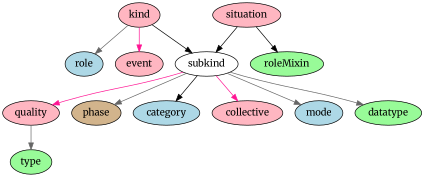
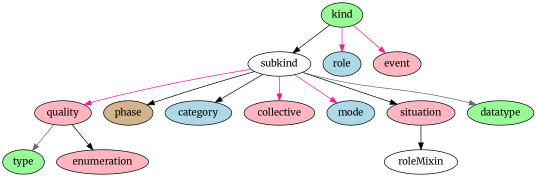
(139, 15) -> (342, 15)
(114, 37) -> (342, 36)
(229, 37) -> (346, 87)
(287, 64) -> (421, 162)
(154, 88) -> (204, 86)
(261, 88) -> (313, 87)
none -> (102, 162)
